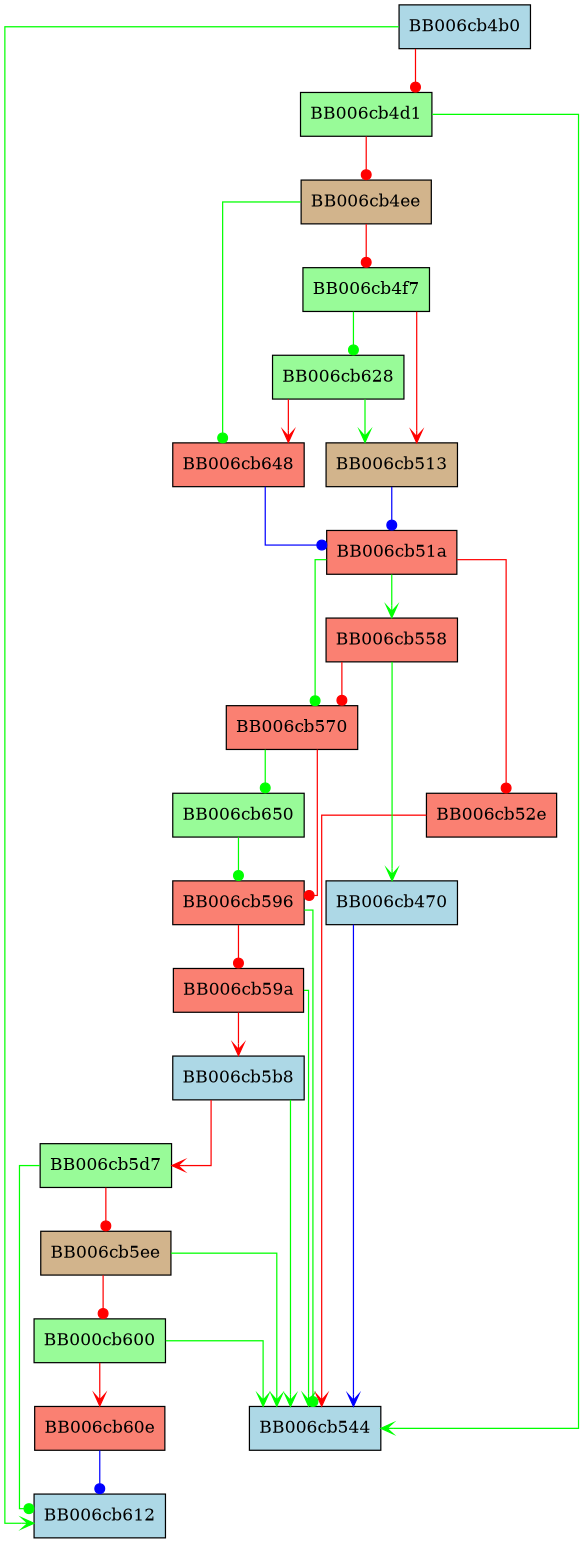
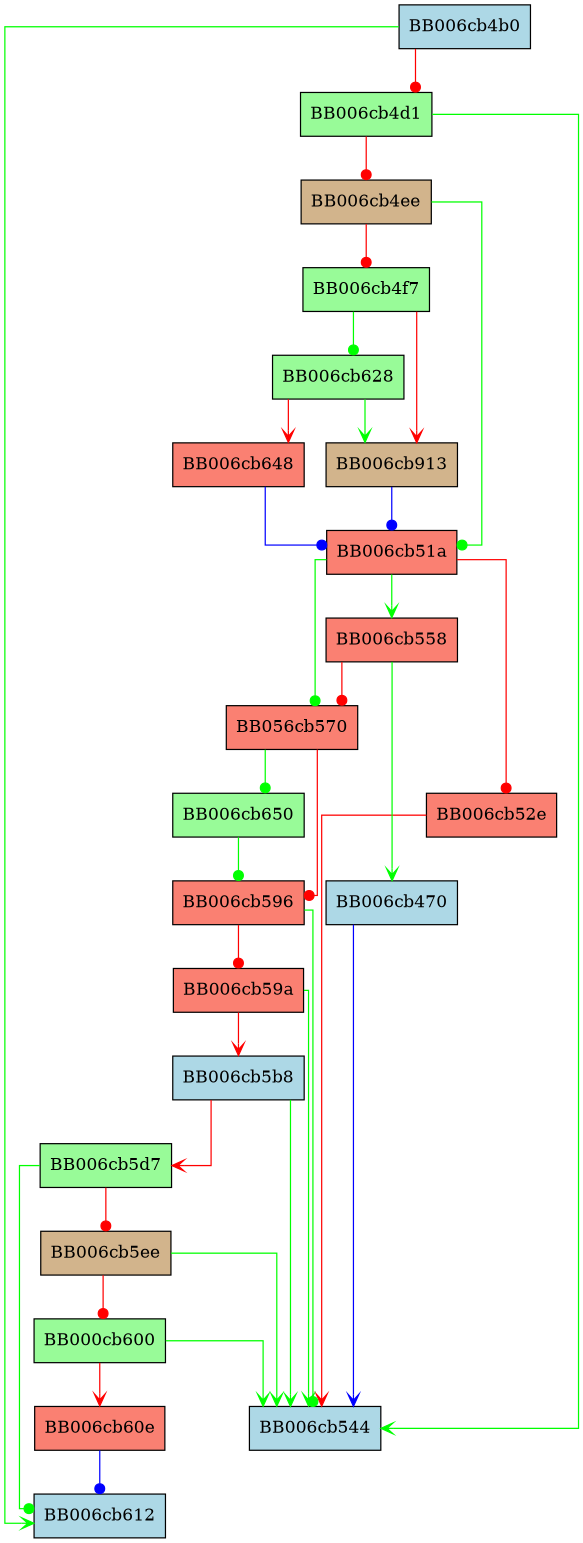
(223, 278) -> (482, 356)
(392, 465) -> (392, 465)
(292, 728) -> (292, 728)
